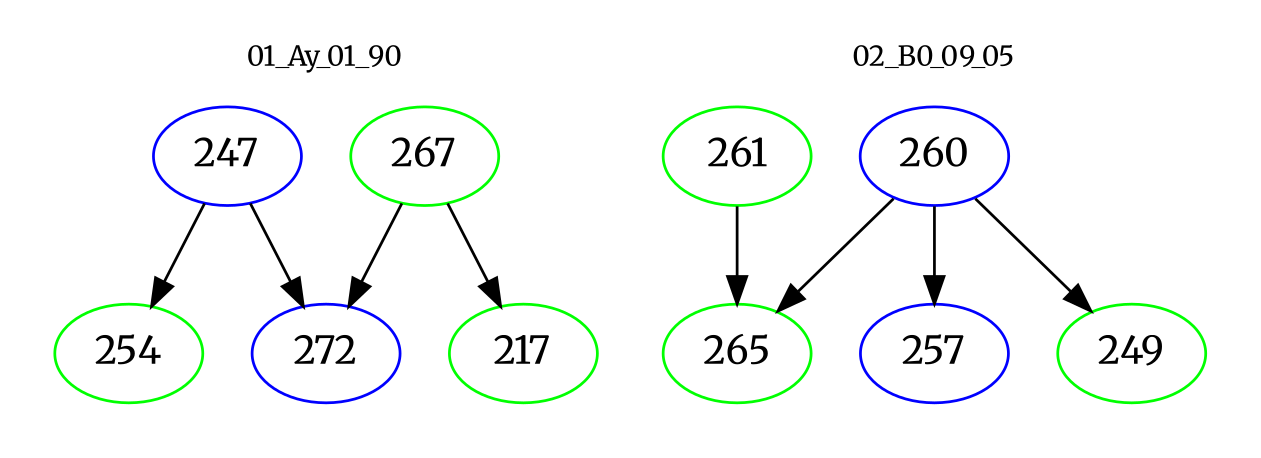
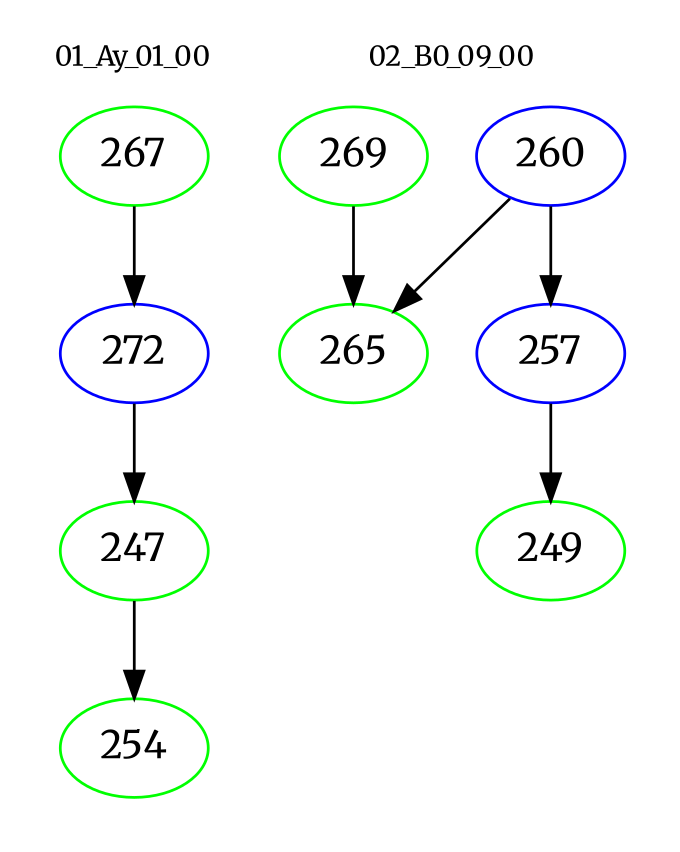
(326, 59) -> (134, 59)
(934, 59) -> (452, 59)
(227, 156) -> (134, 551)
(737, 156) -> (353, 156)
(270, 243) -> (134, 439)
(1023, 245) -> (551, 439)
(523, 353) -> none
